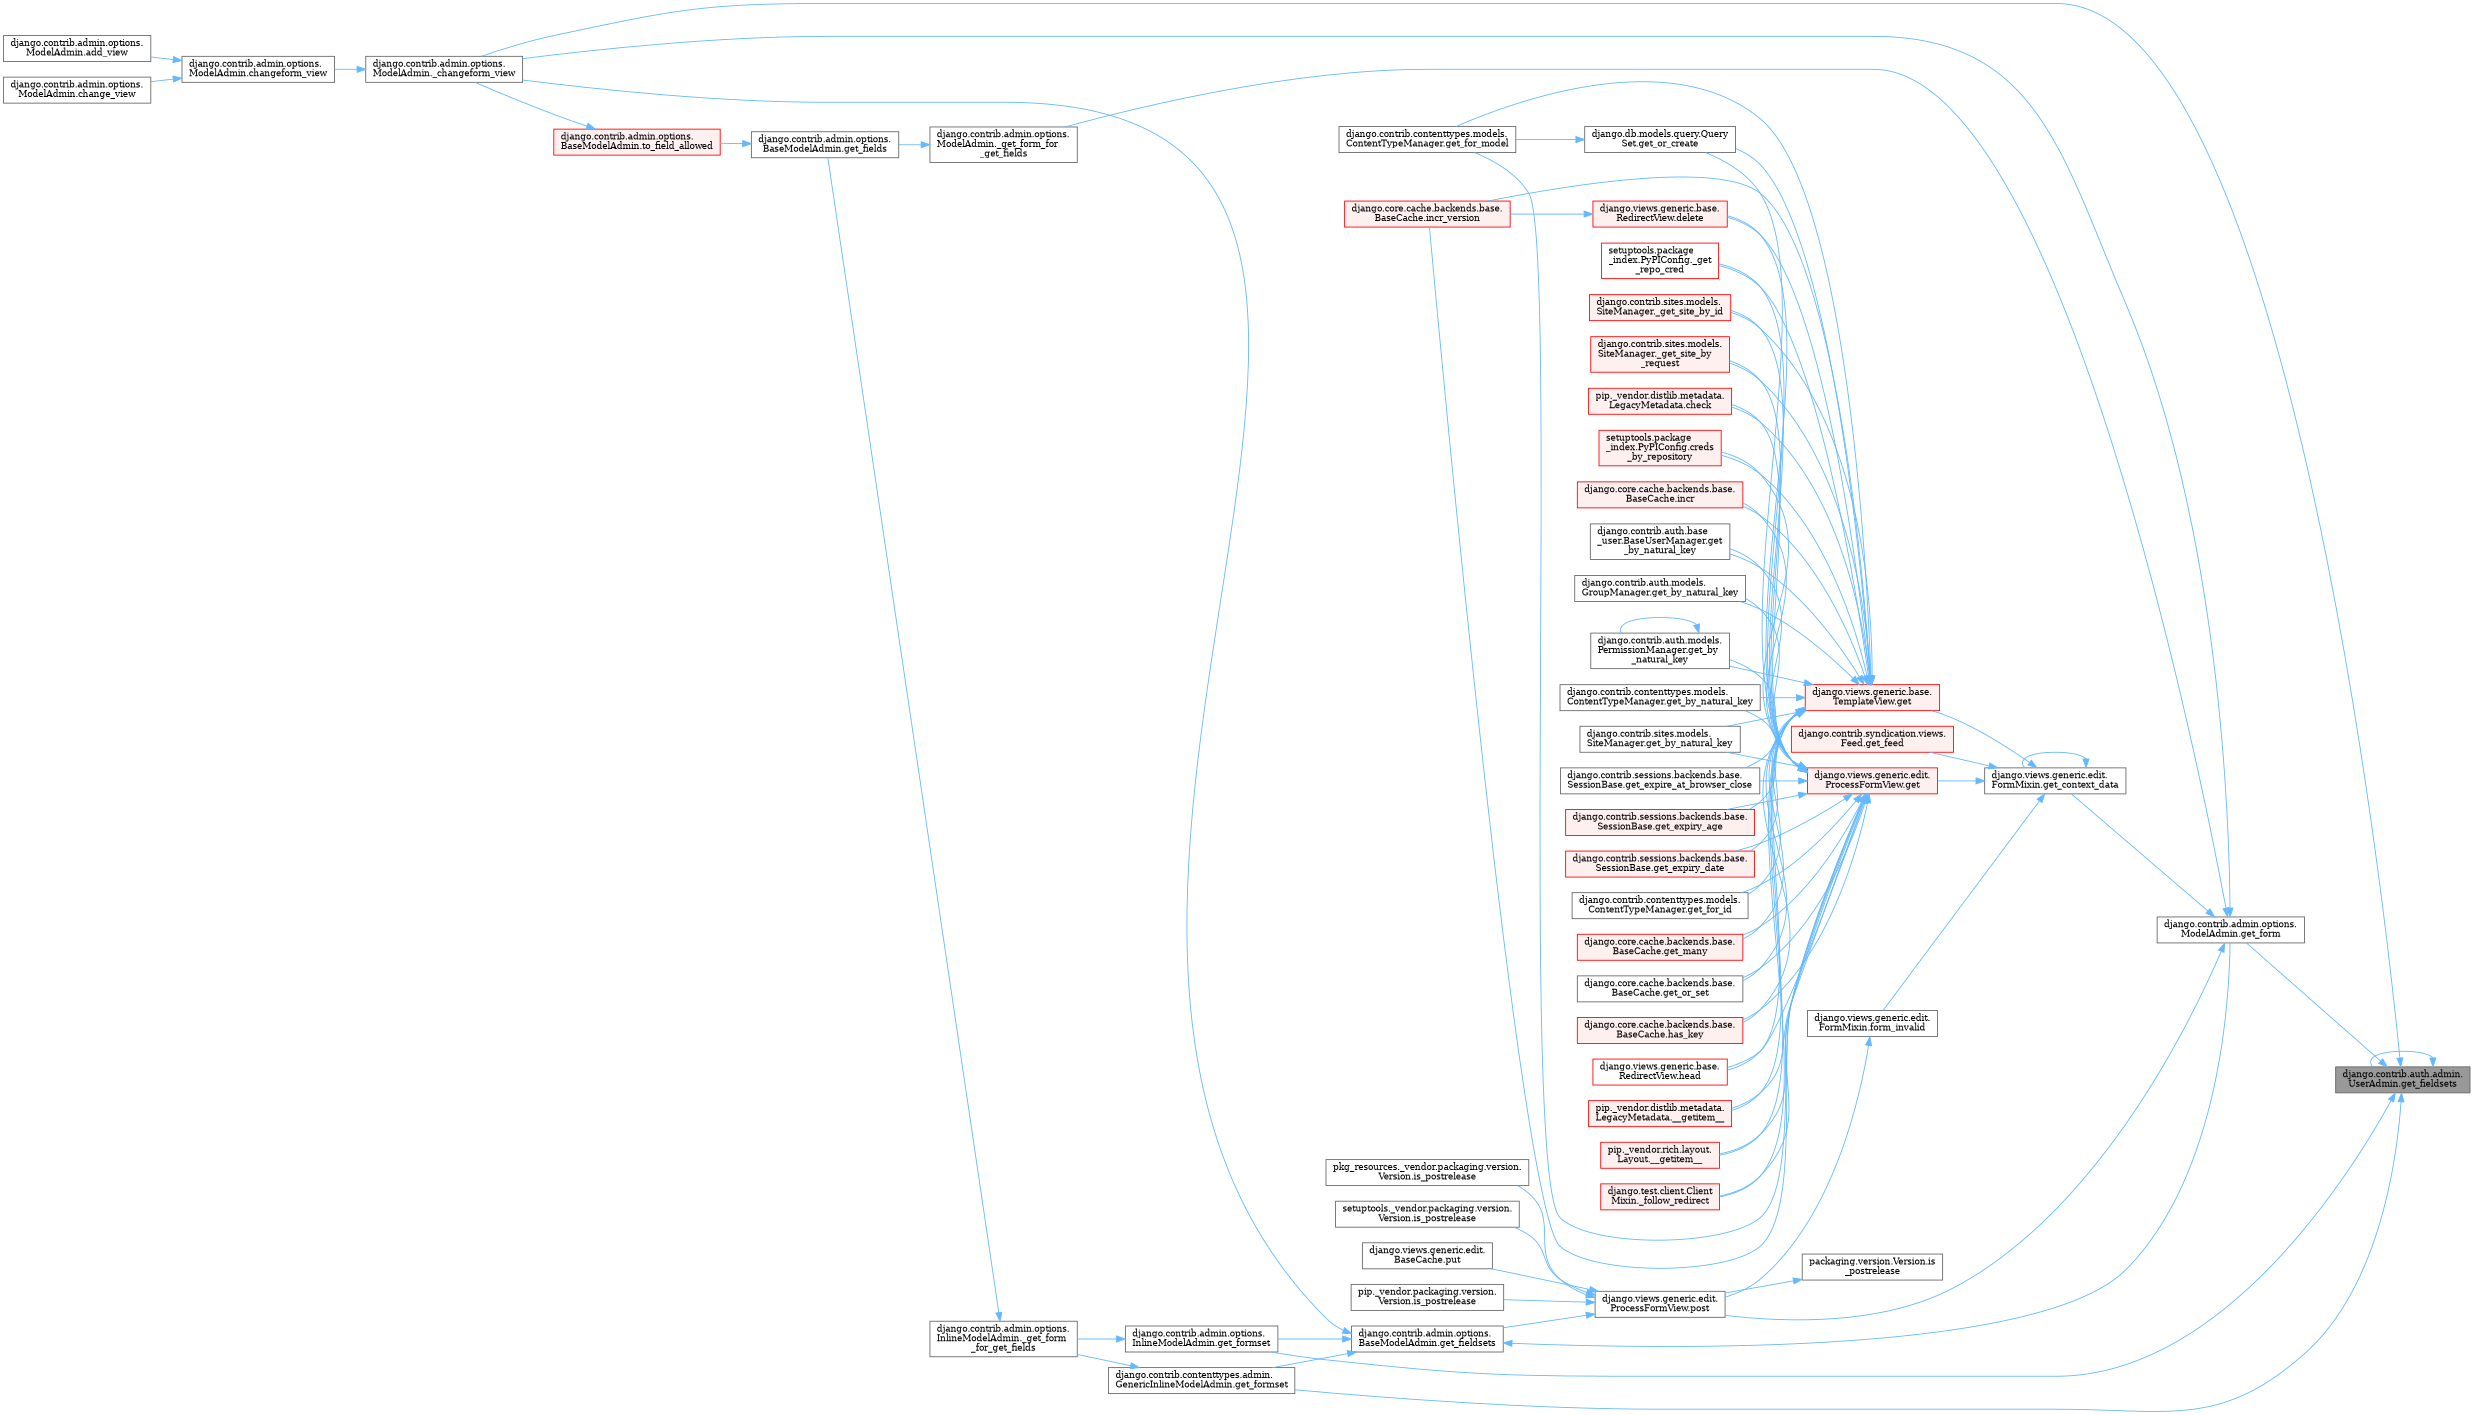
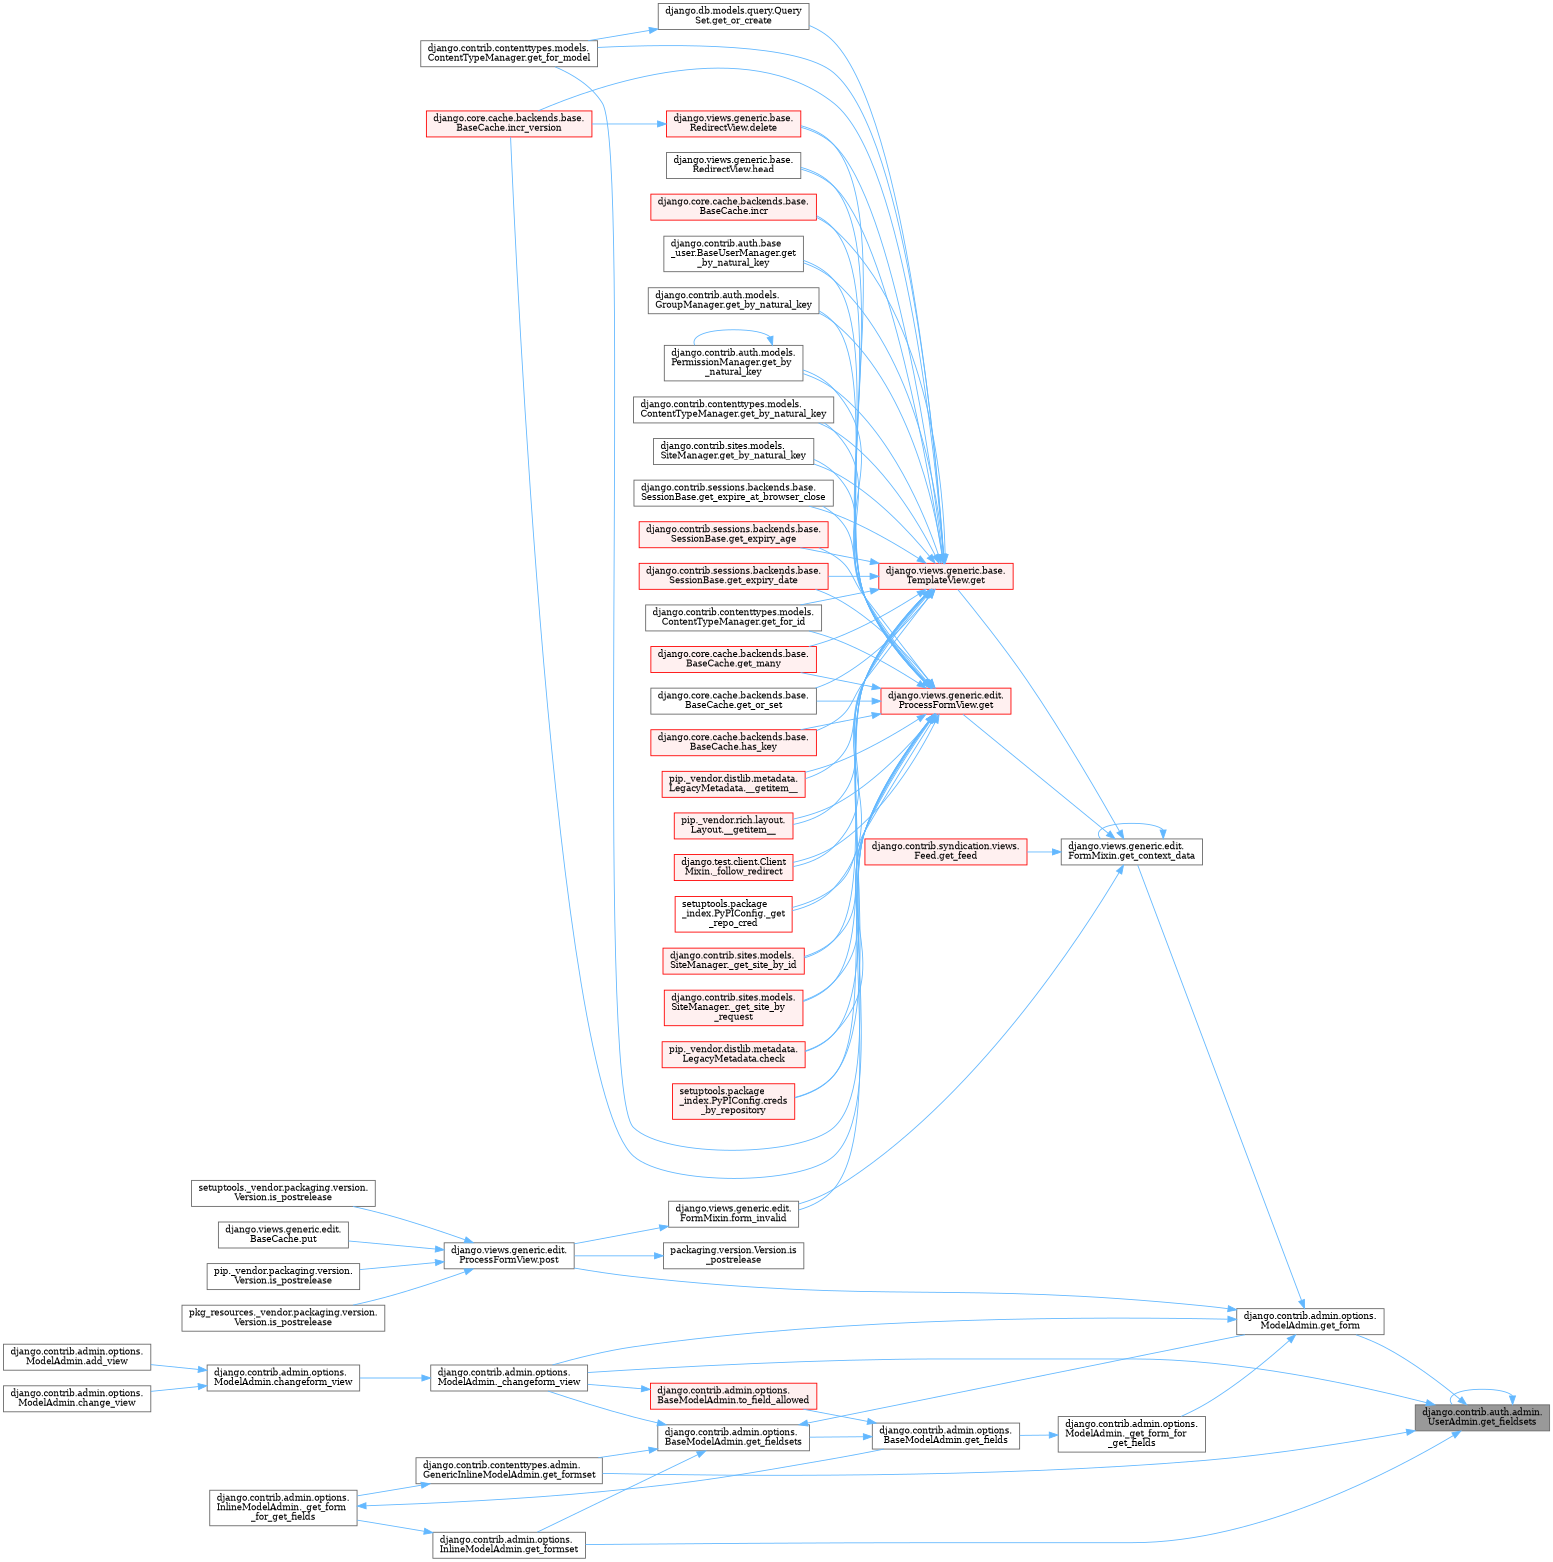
(1768, 514) -> (858, 969)
(1660, 1072) -> (734, 166)
(1545, 1321) -> (836, 1437)
